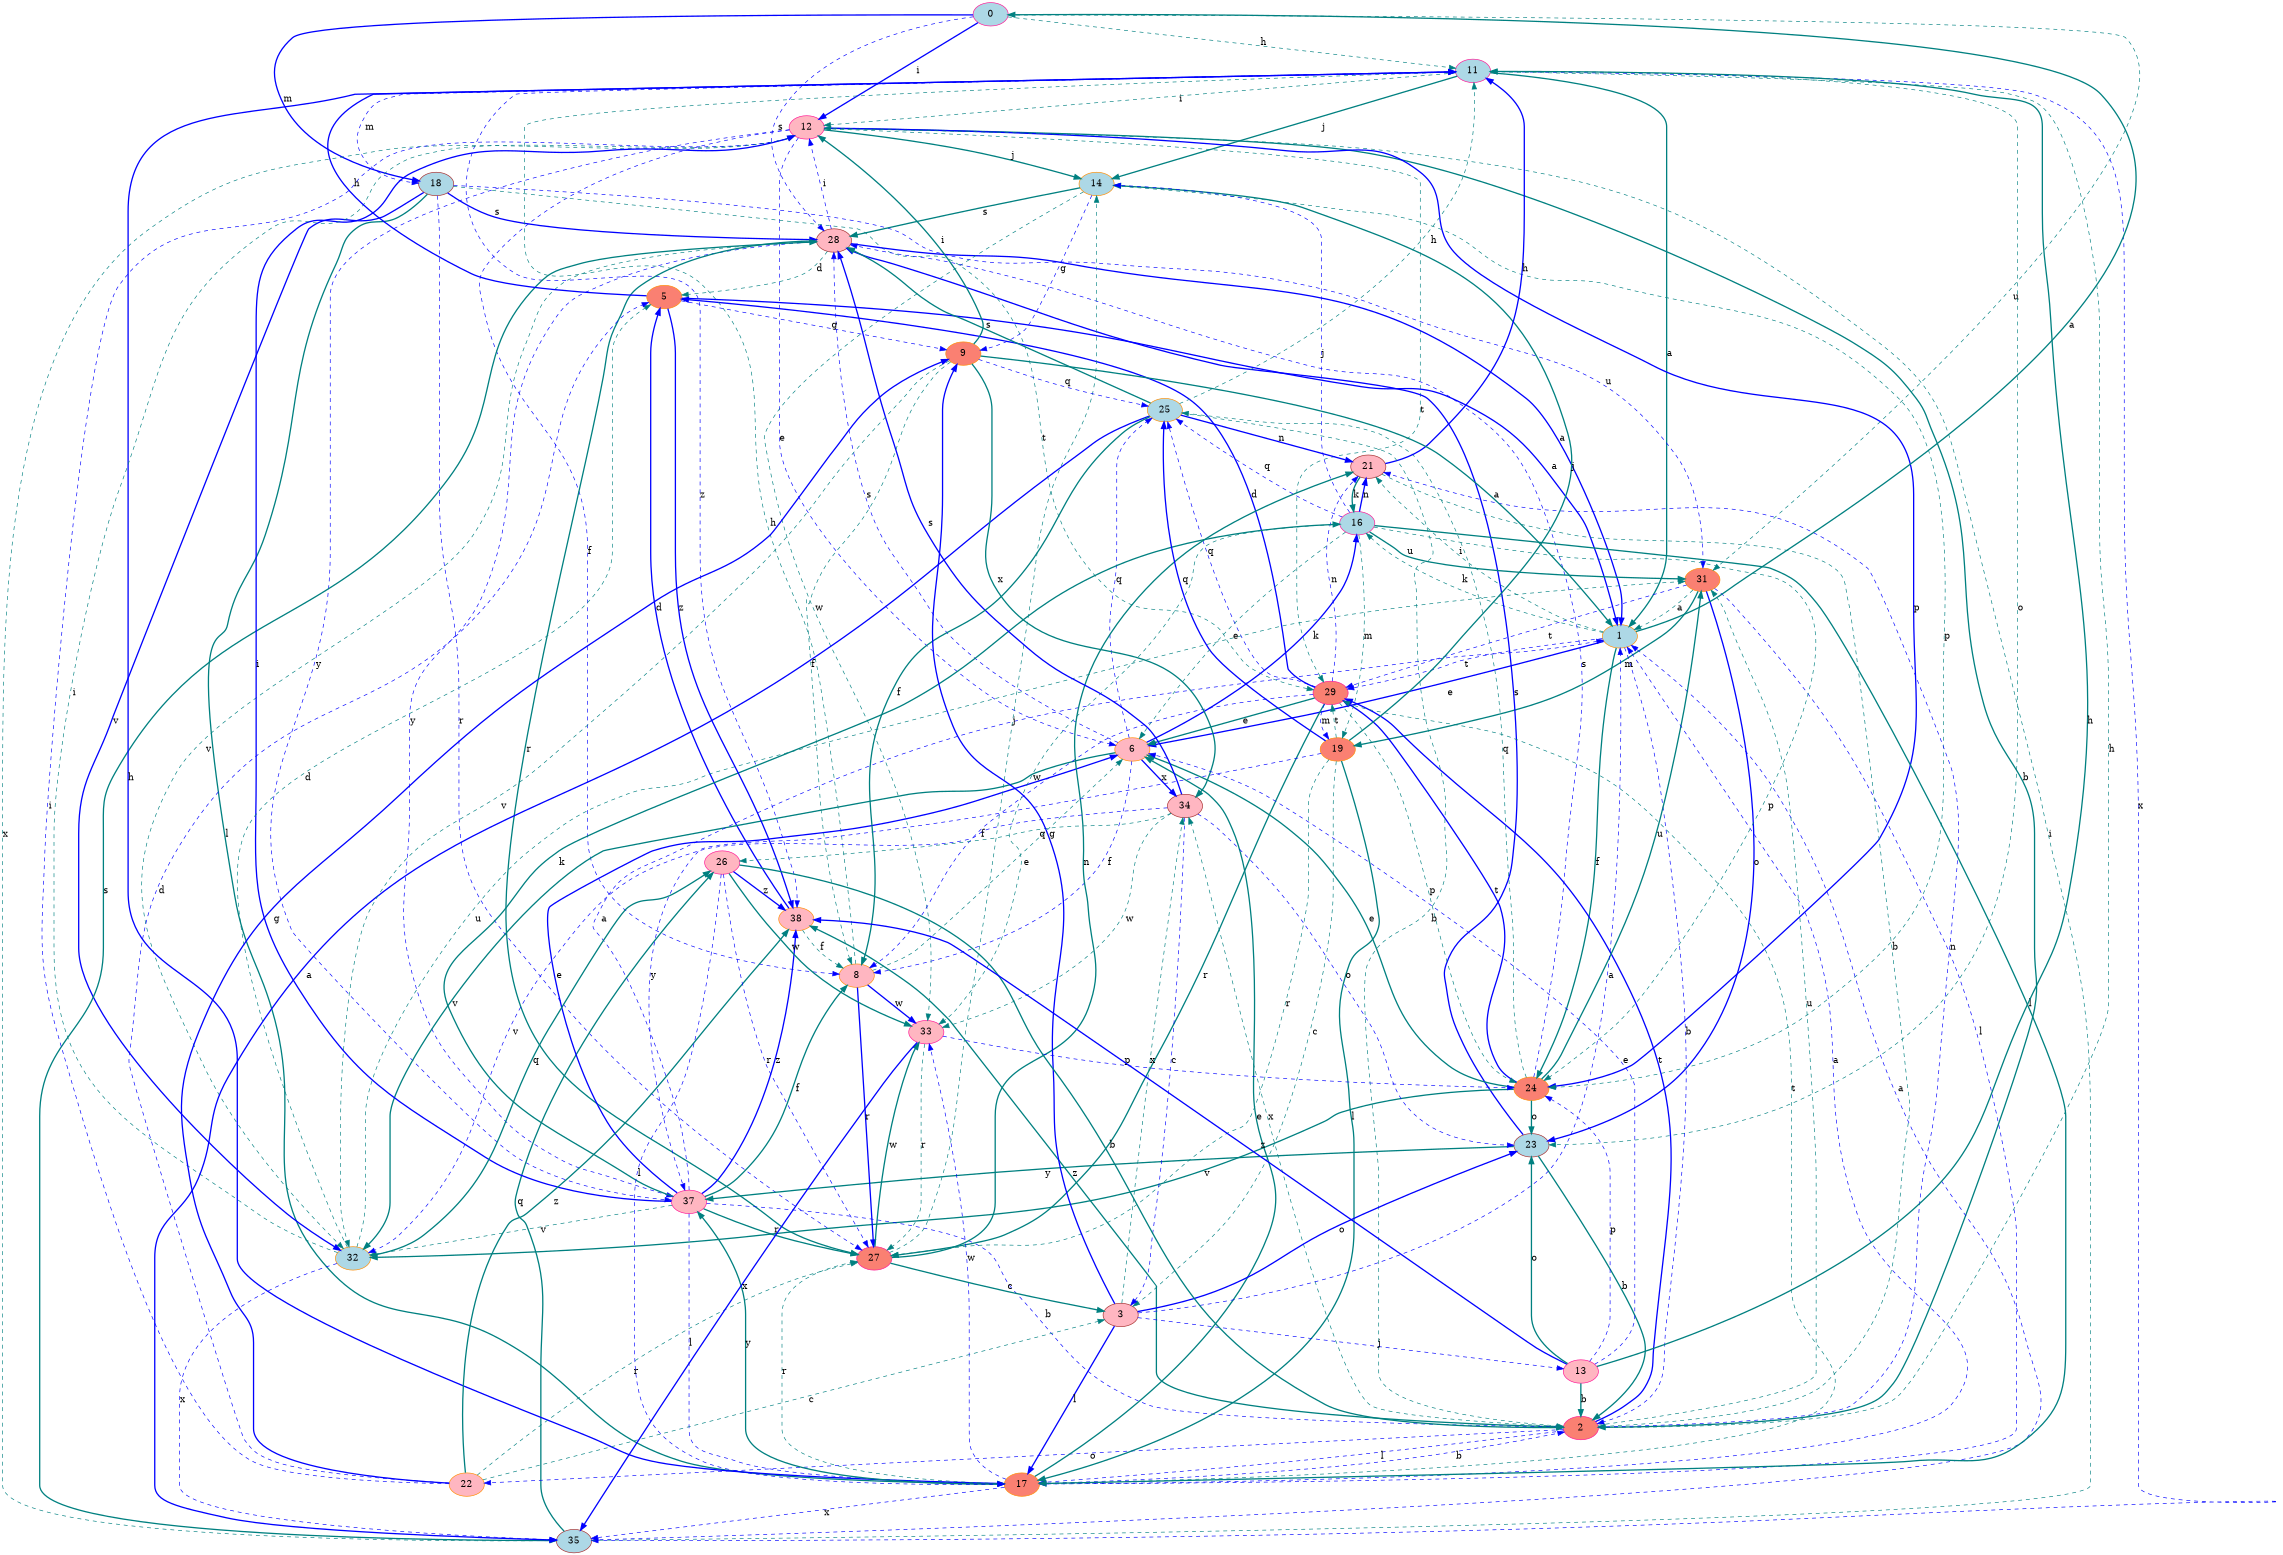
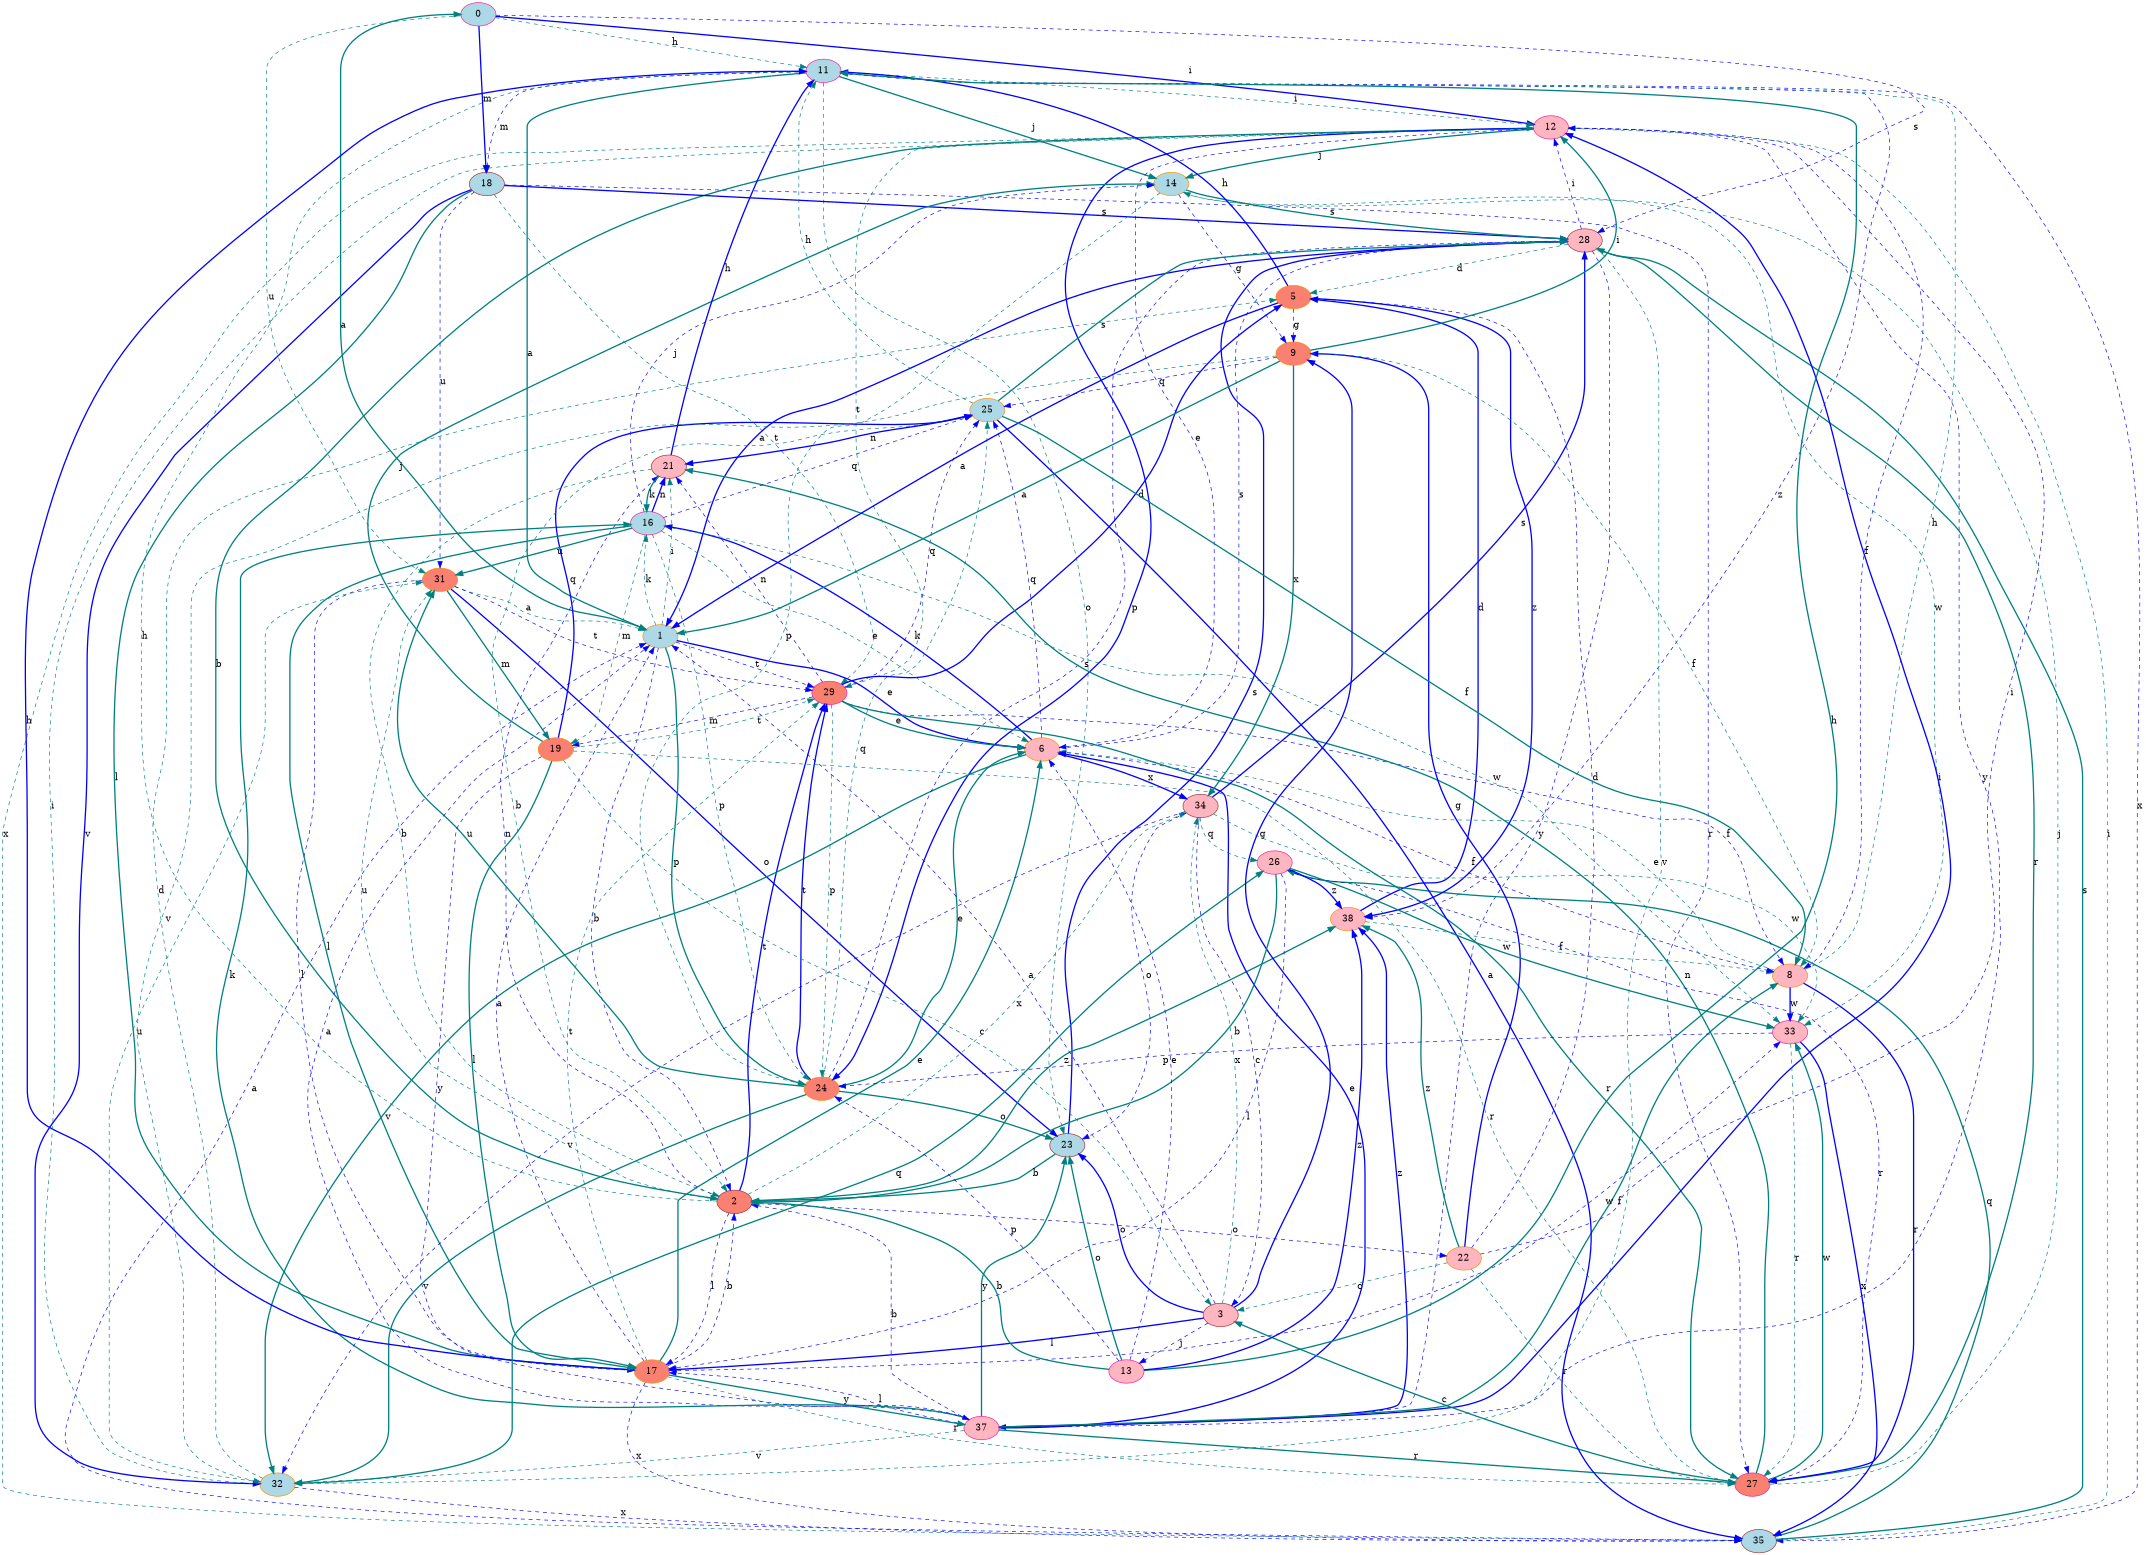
(1598, 863) -> (677, 863)
(1133, 1163) -> (982, 1280)
(1581, 1428) -> (734, 1202)
